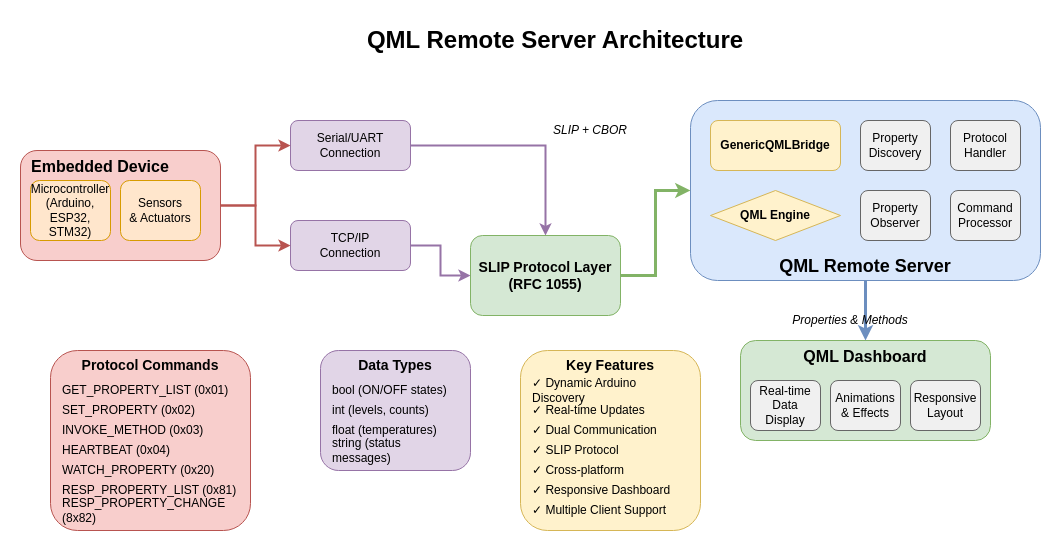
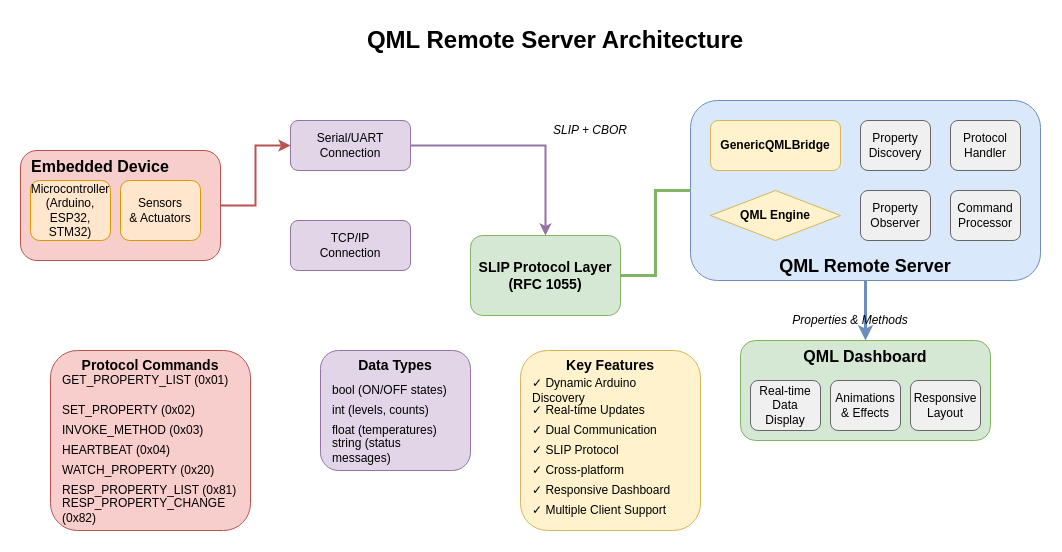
(678, 191) -> (683, 191)
(256, 239) -> none
(441, 256) -> none
(151, 391) -> (151, 381)
(152, 511) -> (152, 511)
